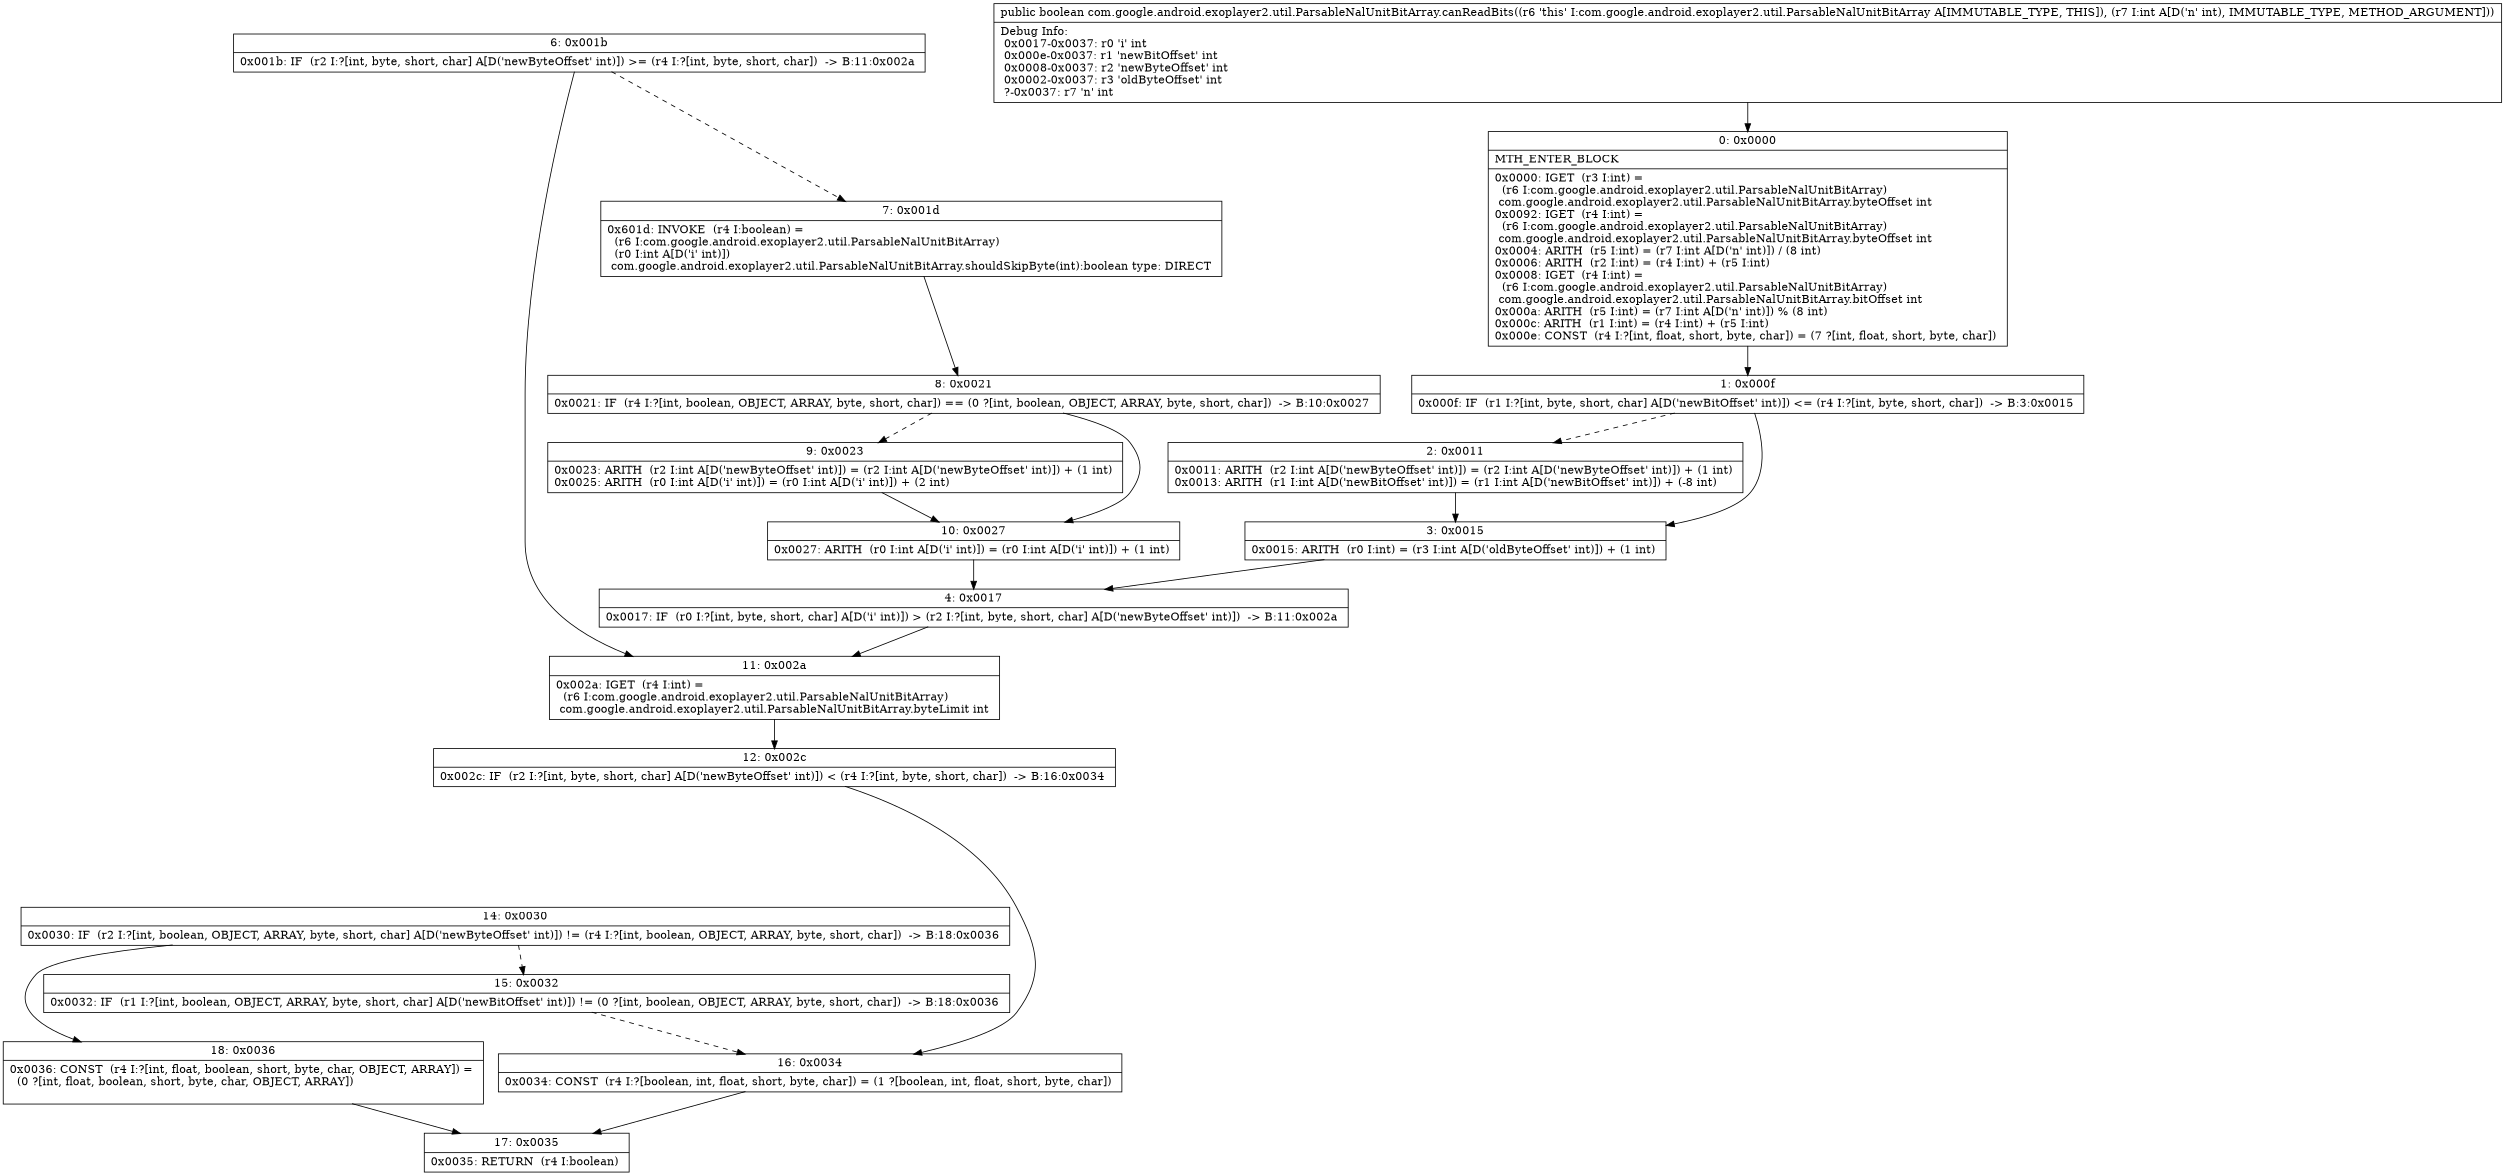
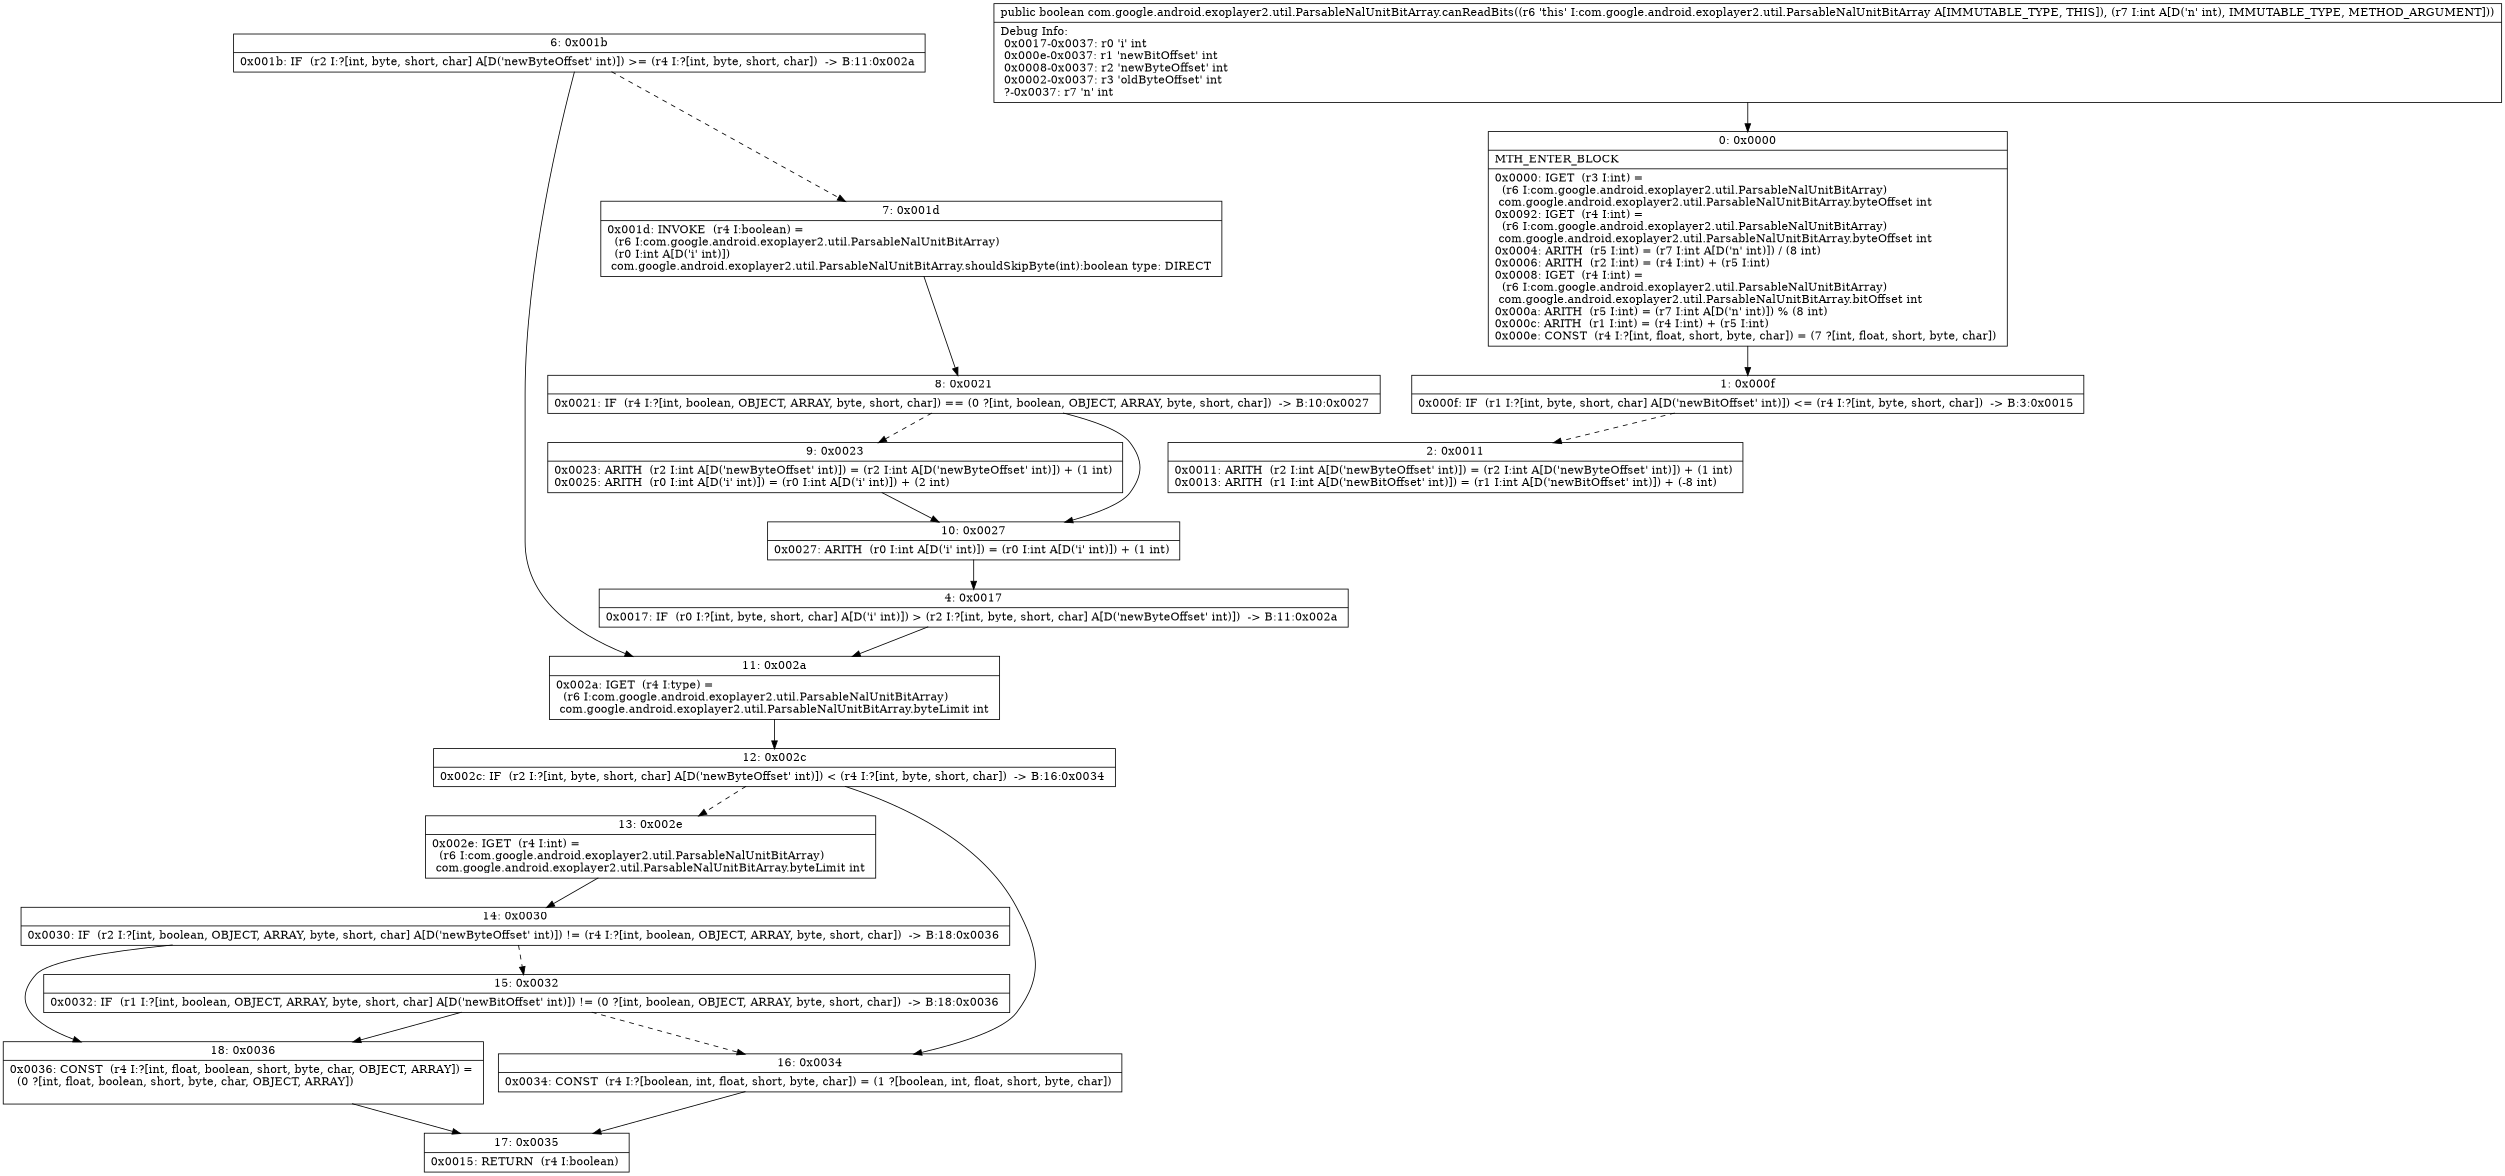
(708, 230) -> (708, 230)
(1455, 541) -> none
(632, 685) -> (637, 685)
none -> (651, 847)
none -> (411, 1026)
(527, 1162) -> (527, 1162)
